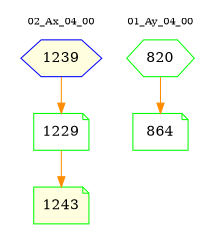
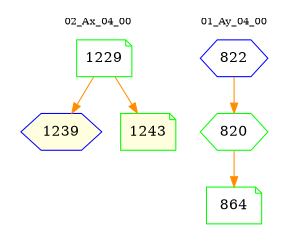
none -> (234, 58)
(61, 90) -> (85, 91)
